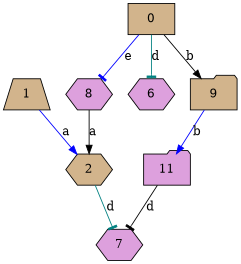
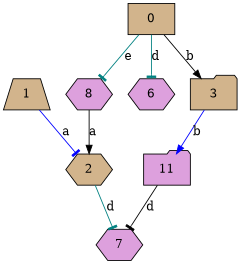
(121, 55) -> (121, 55)
(214, 94) -> (214, 94)
(57, 131) -> (57, 131)
